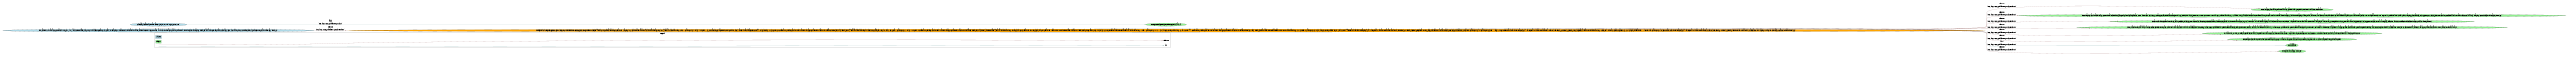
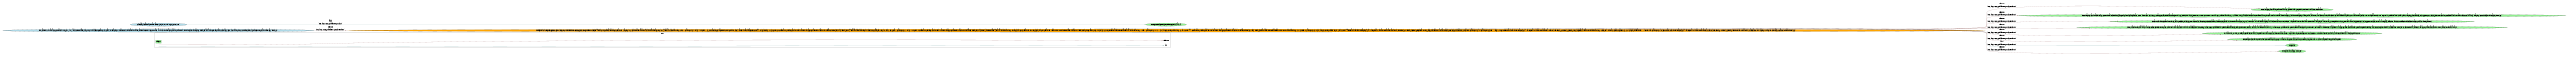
(663, 34) -> (663, 34)
(159, 37) -> none
(2292, 45) -> (2292, 45)
